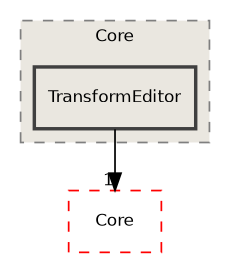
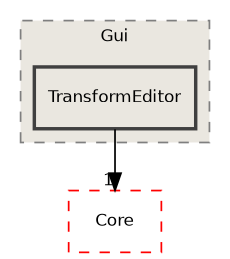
(115, 37) -> (115, 37)
